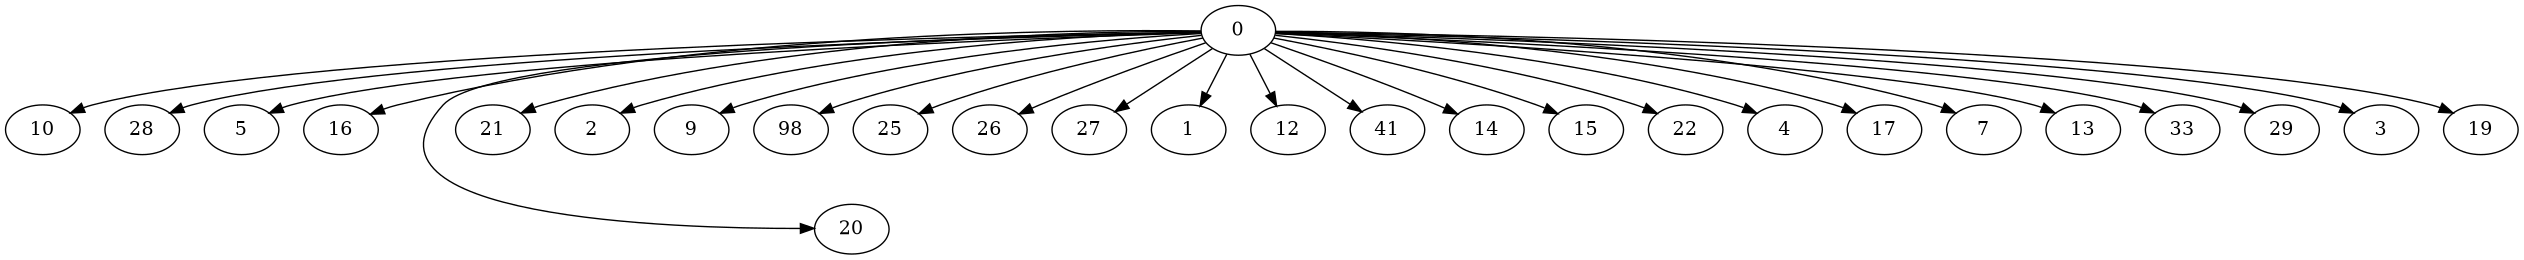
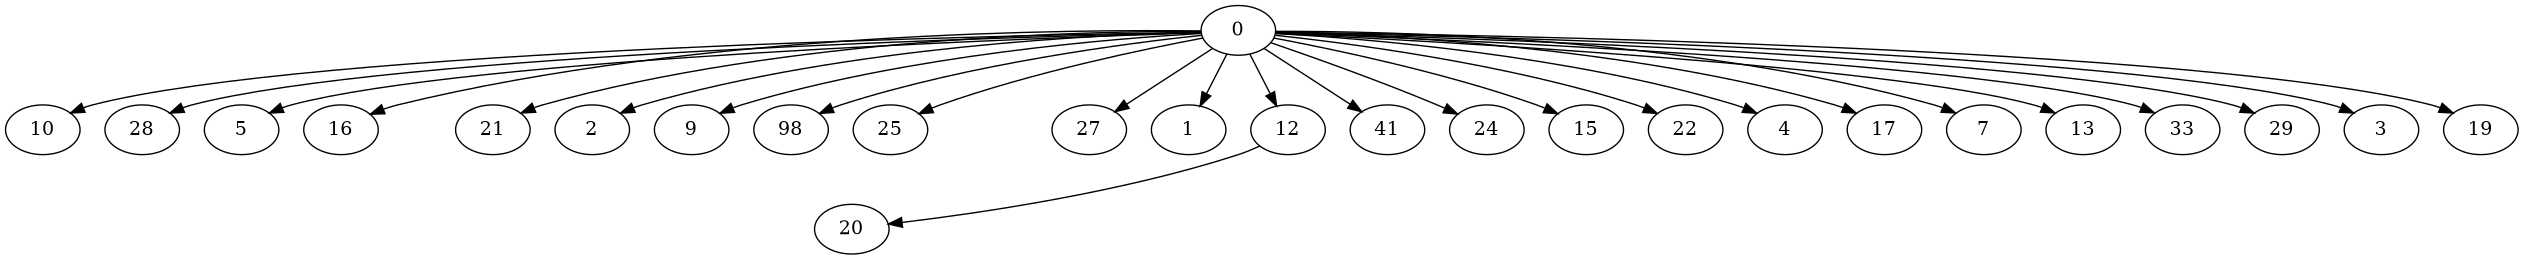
(433, 125) -> (1083, 194)
(990, 130) -> none
(1487, 130) -> (1487, 130)
